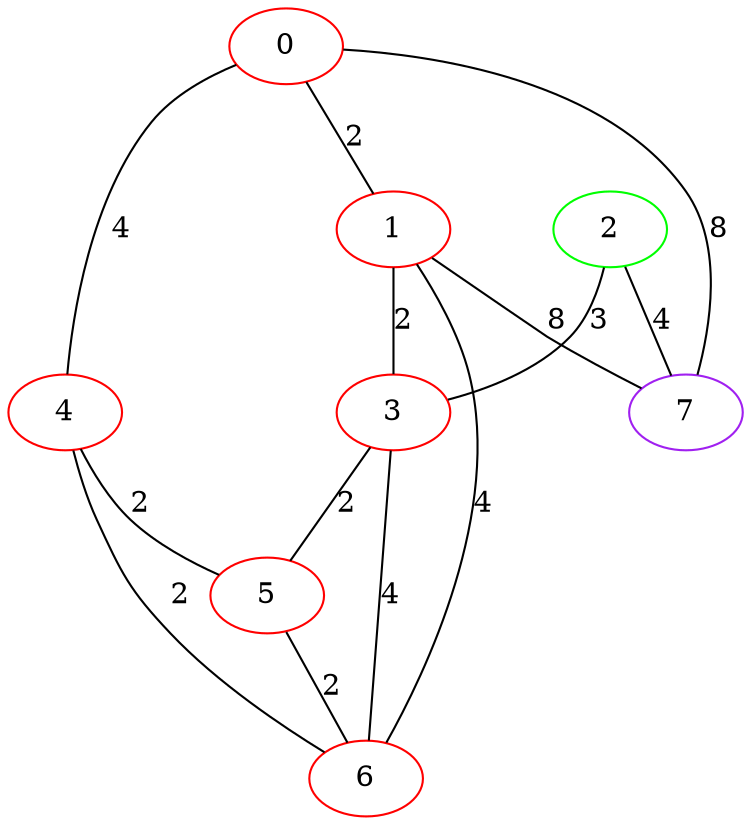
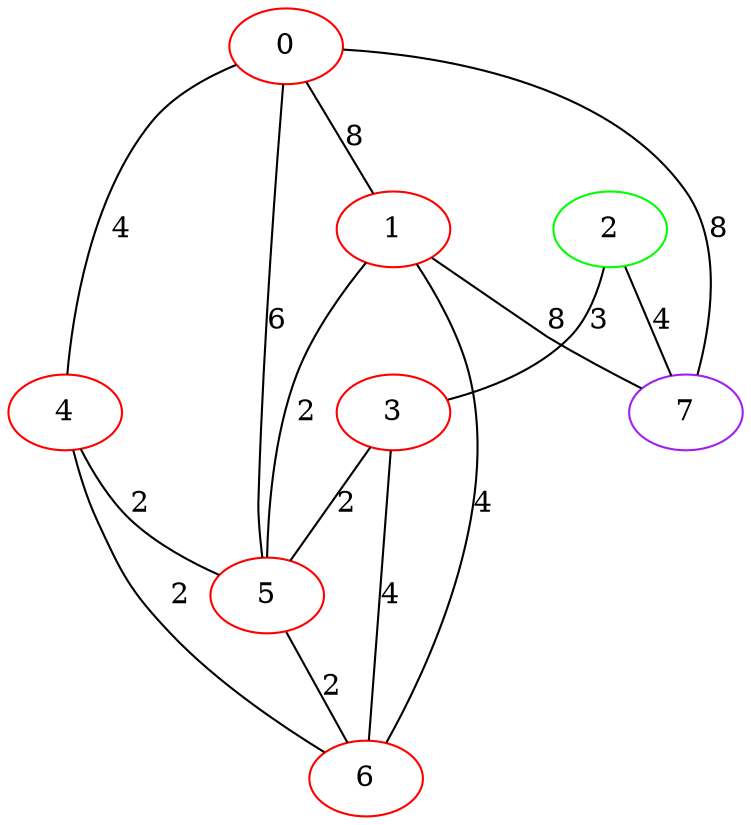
(356, 138) -> (356, 138)
none -> (267, 321)
(393, 321) -> (288, 400)
